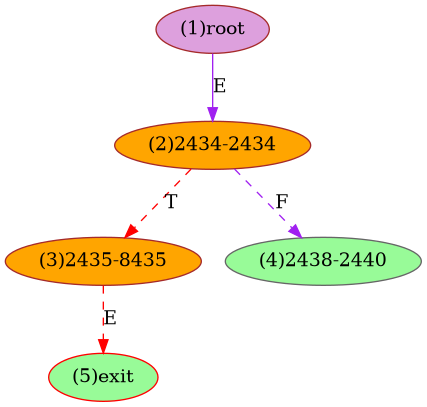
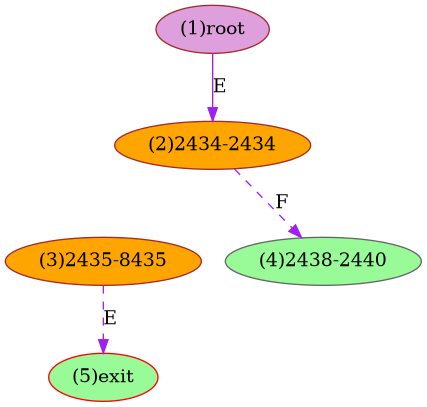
(163, 198) -> none
(103, 313) -> (103, 313)
